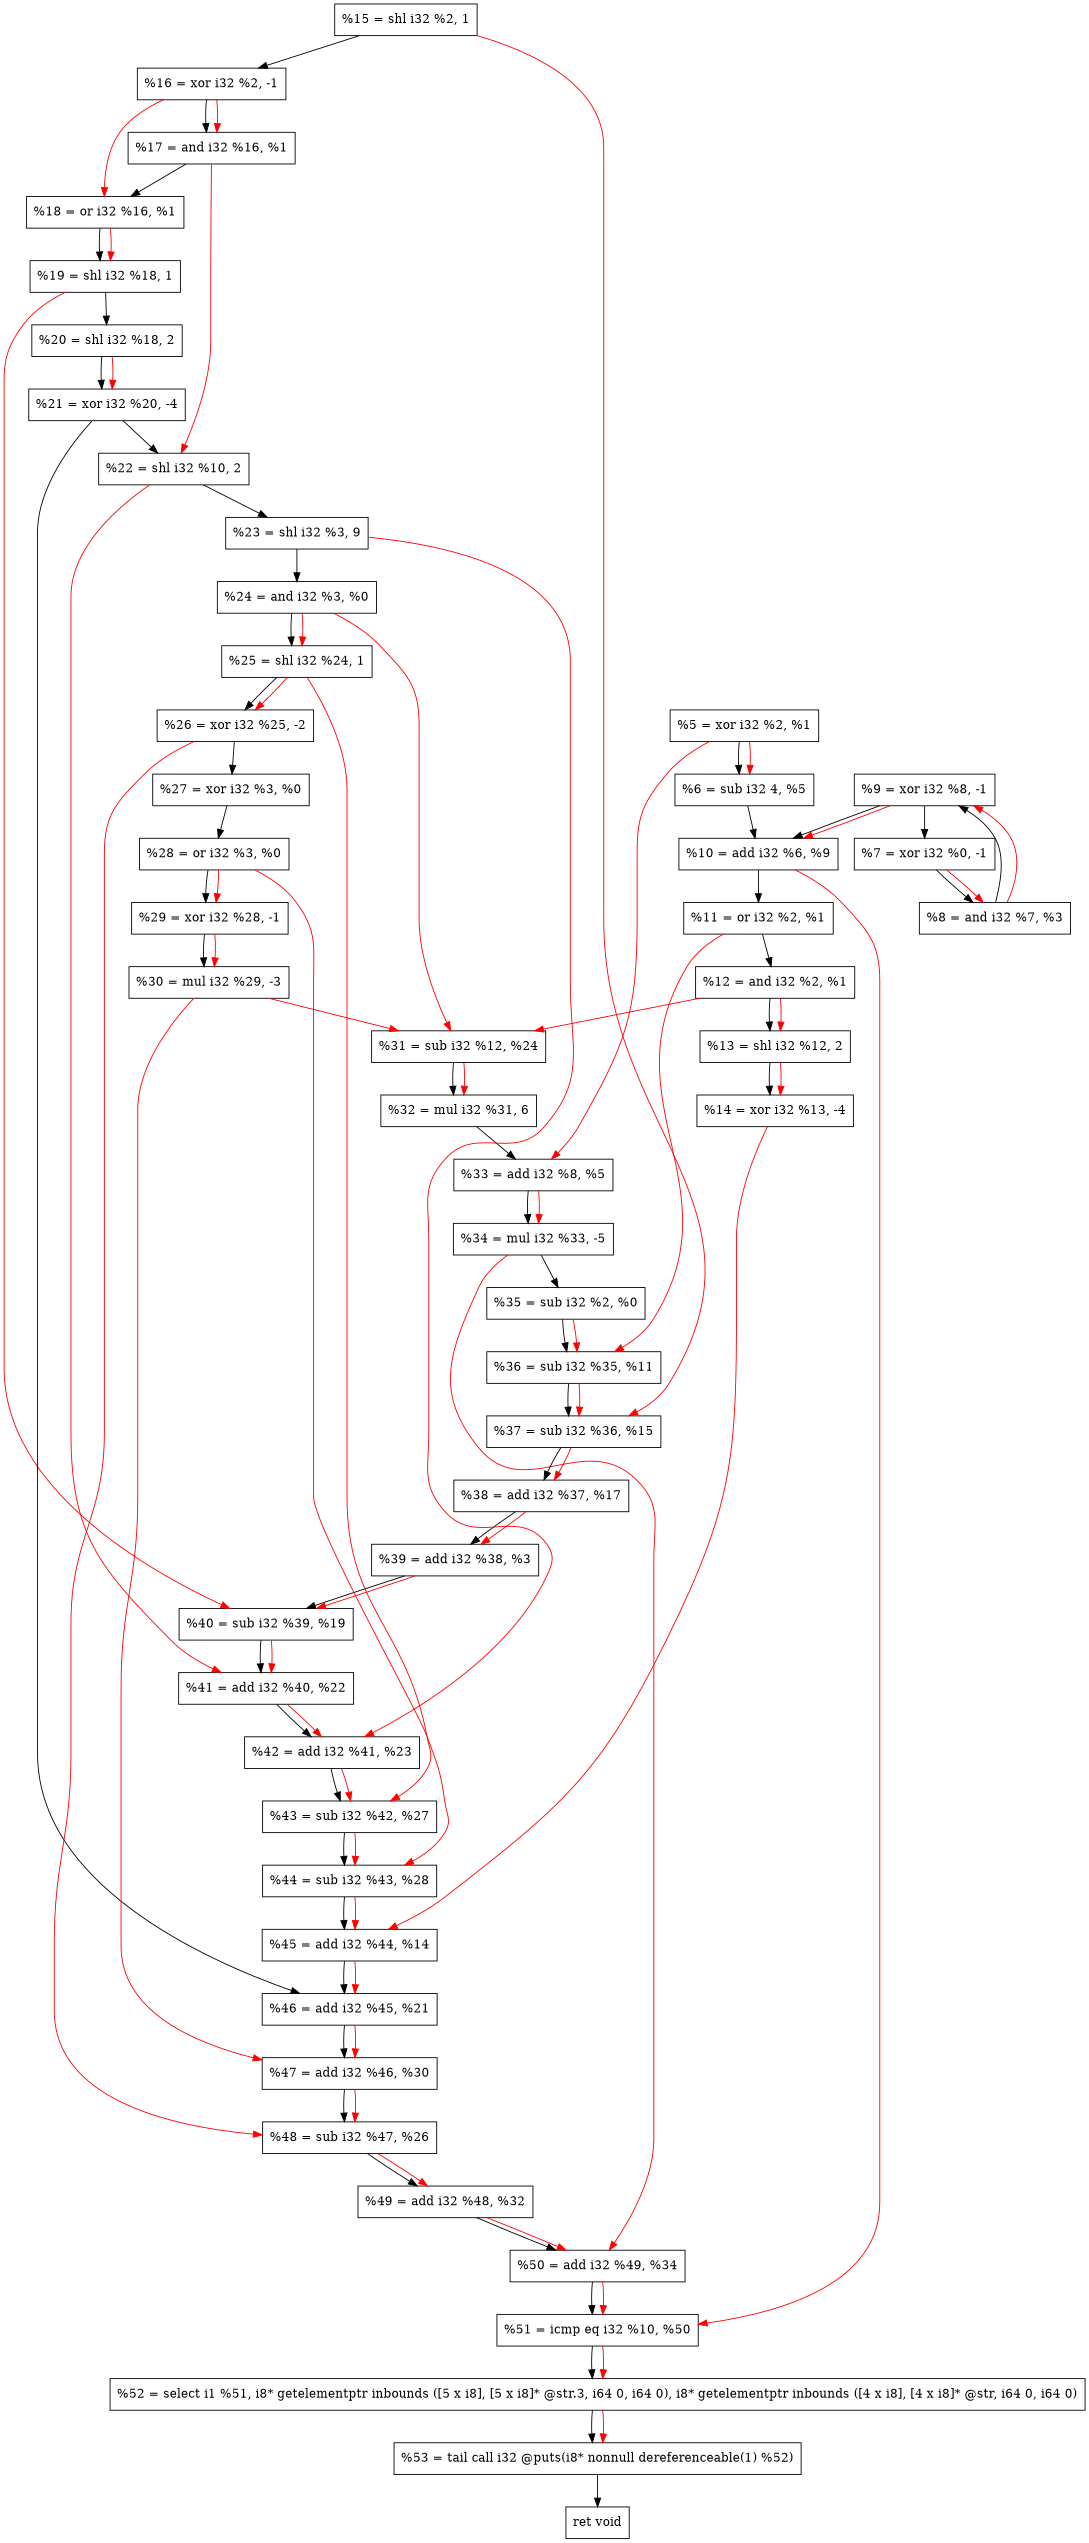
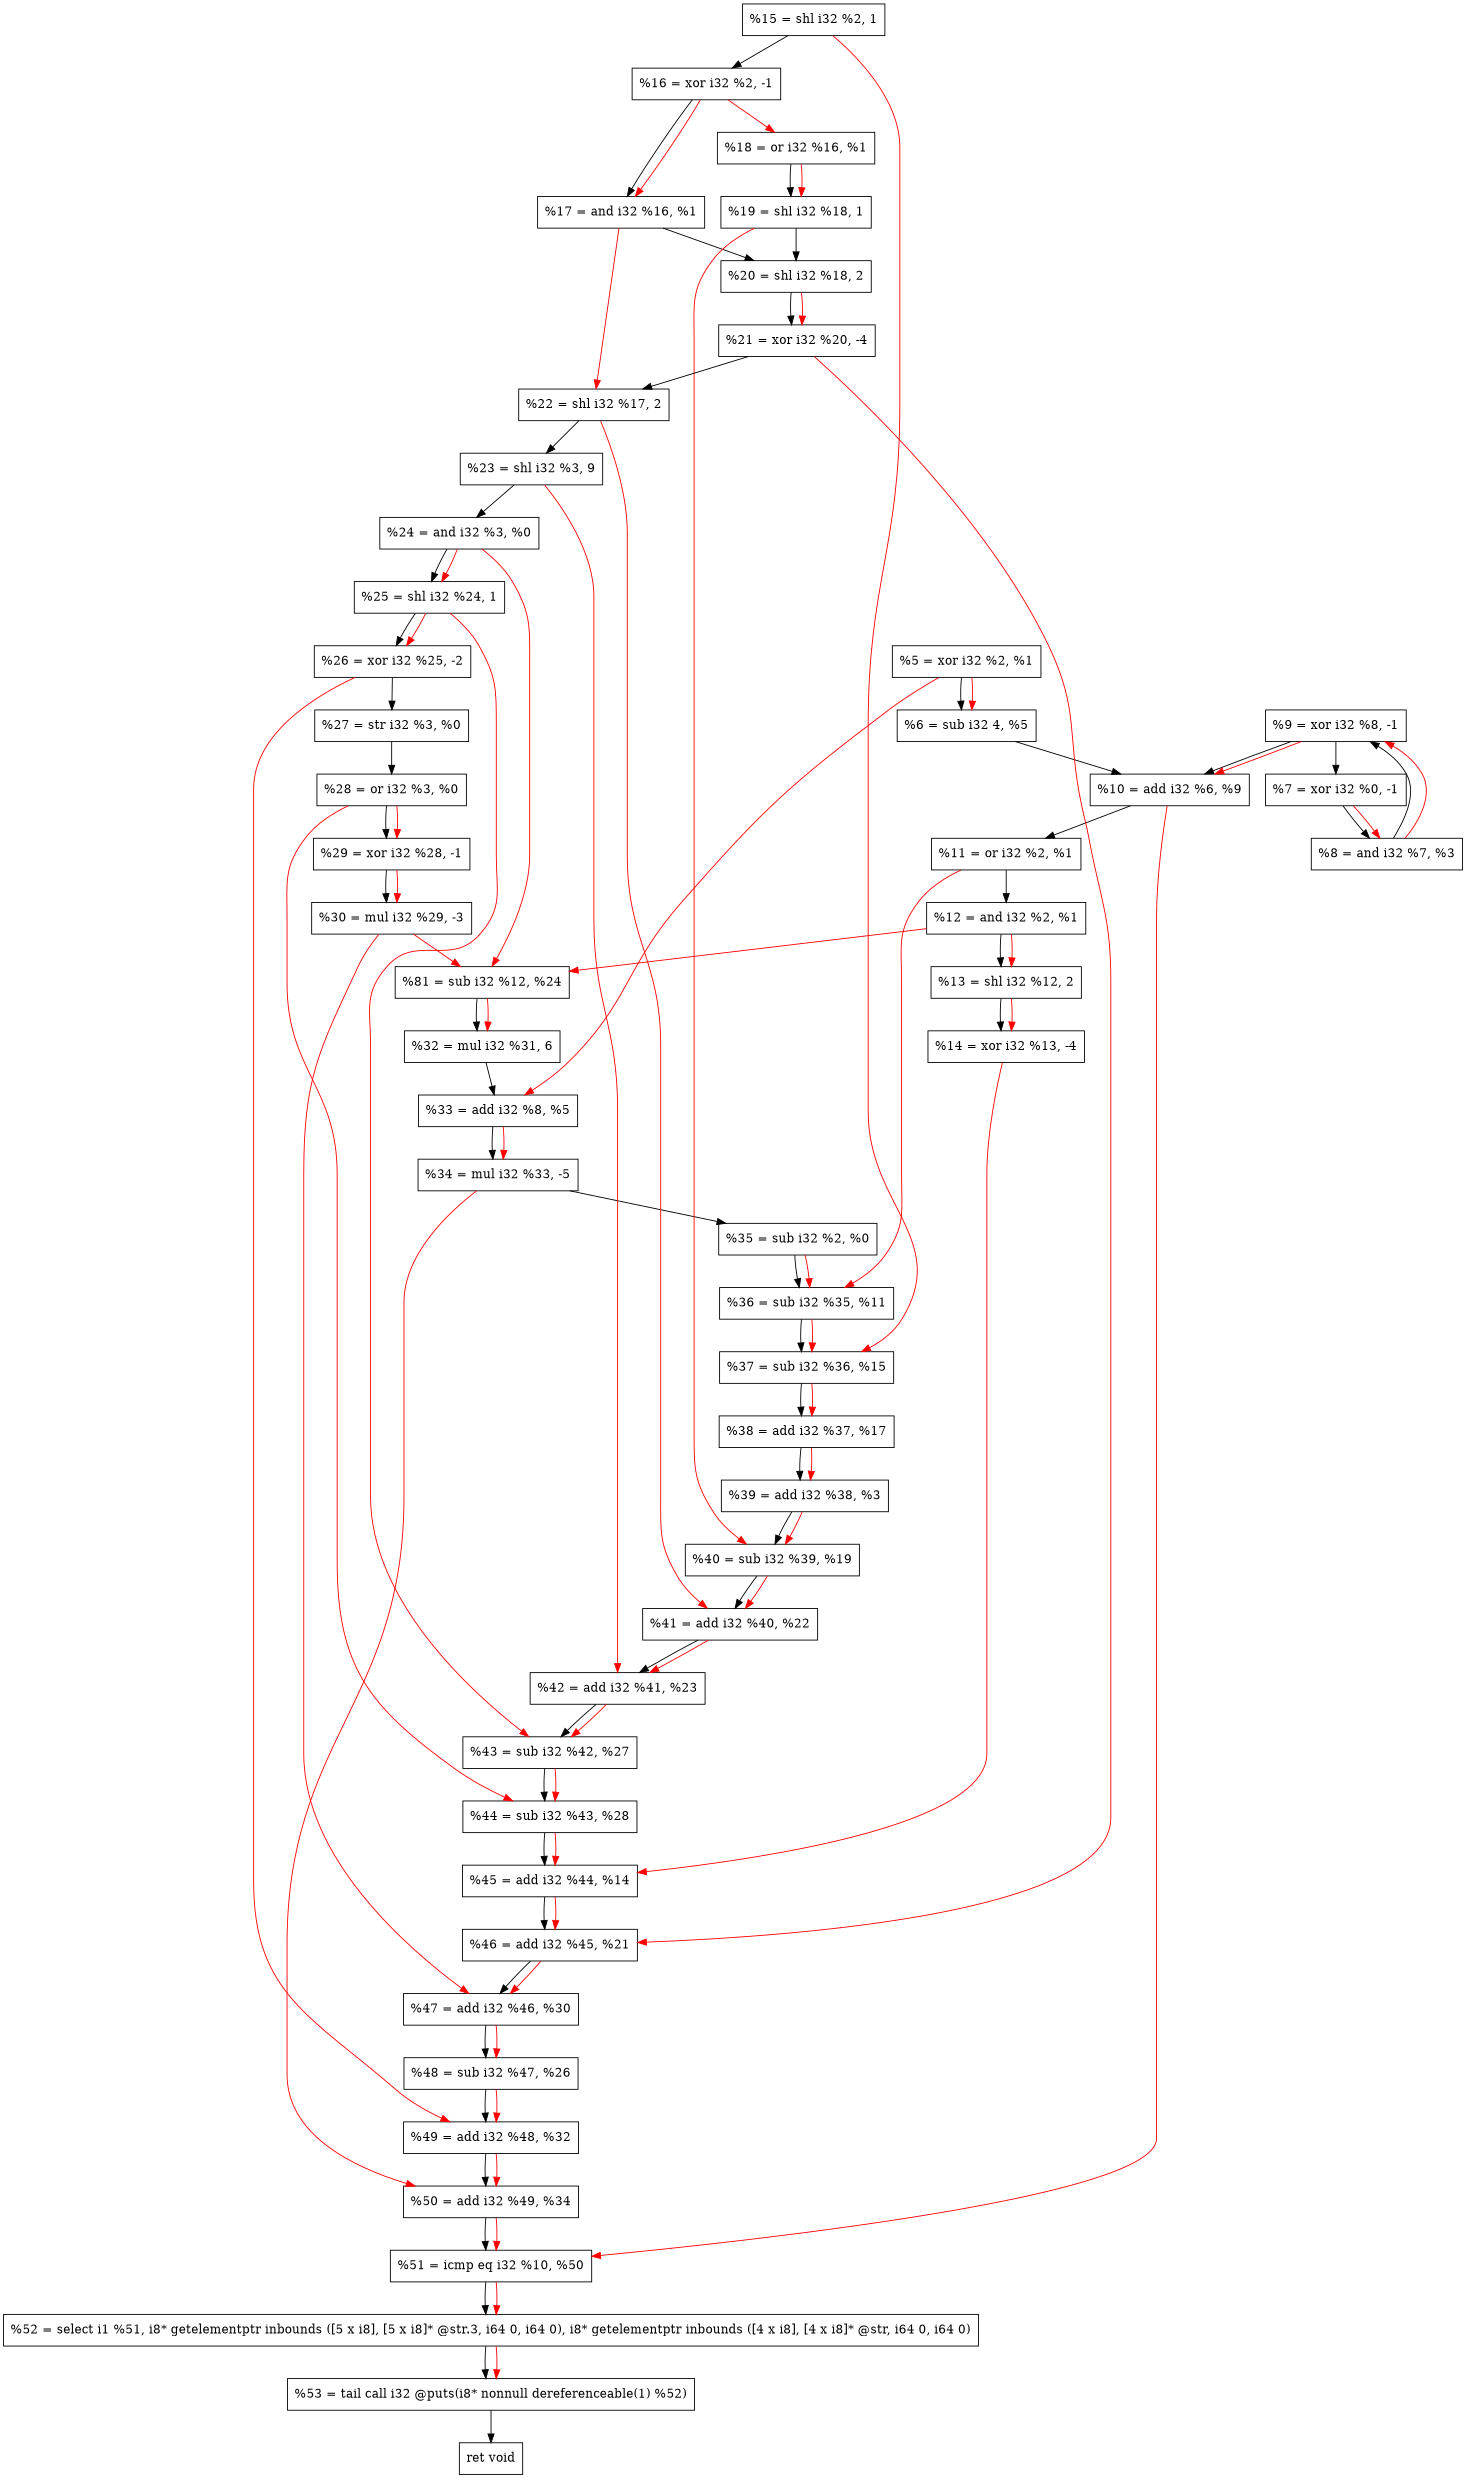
(162, 178) -> (704, 243)
(174, 469) -> (594, 405)
(231, 790) -> (392, 726)
(459, 1047) -> (482, 982)
(38, 1264) -> (1111, 1292)
(99, 1486) -> (254, 1415)
